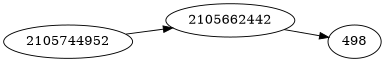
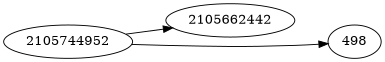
(302, 33) -> (225, 46)
